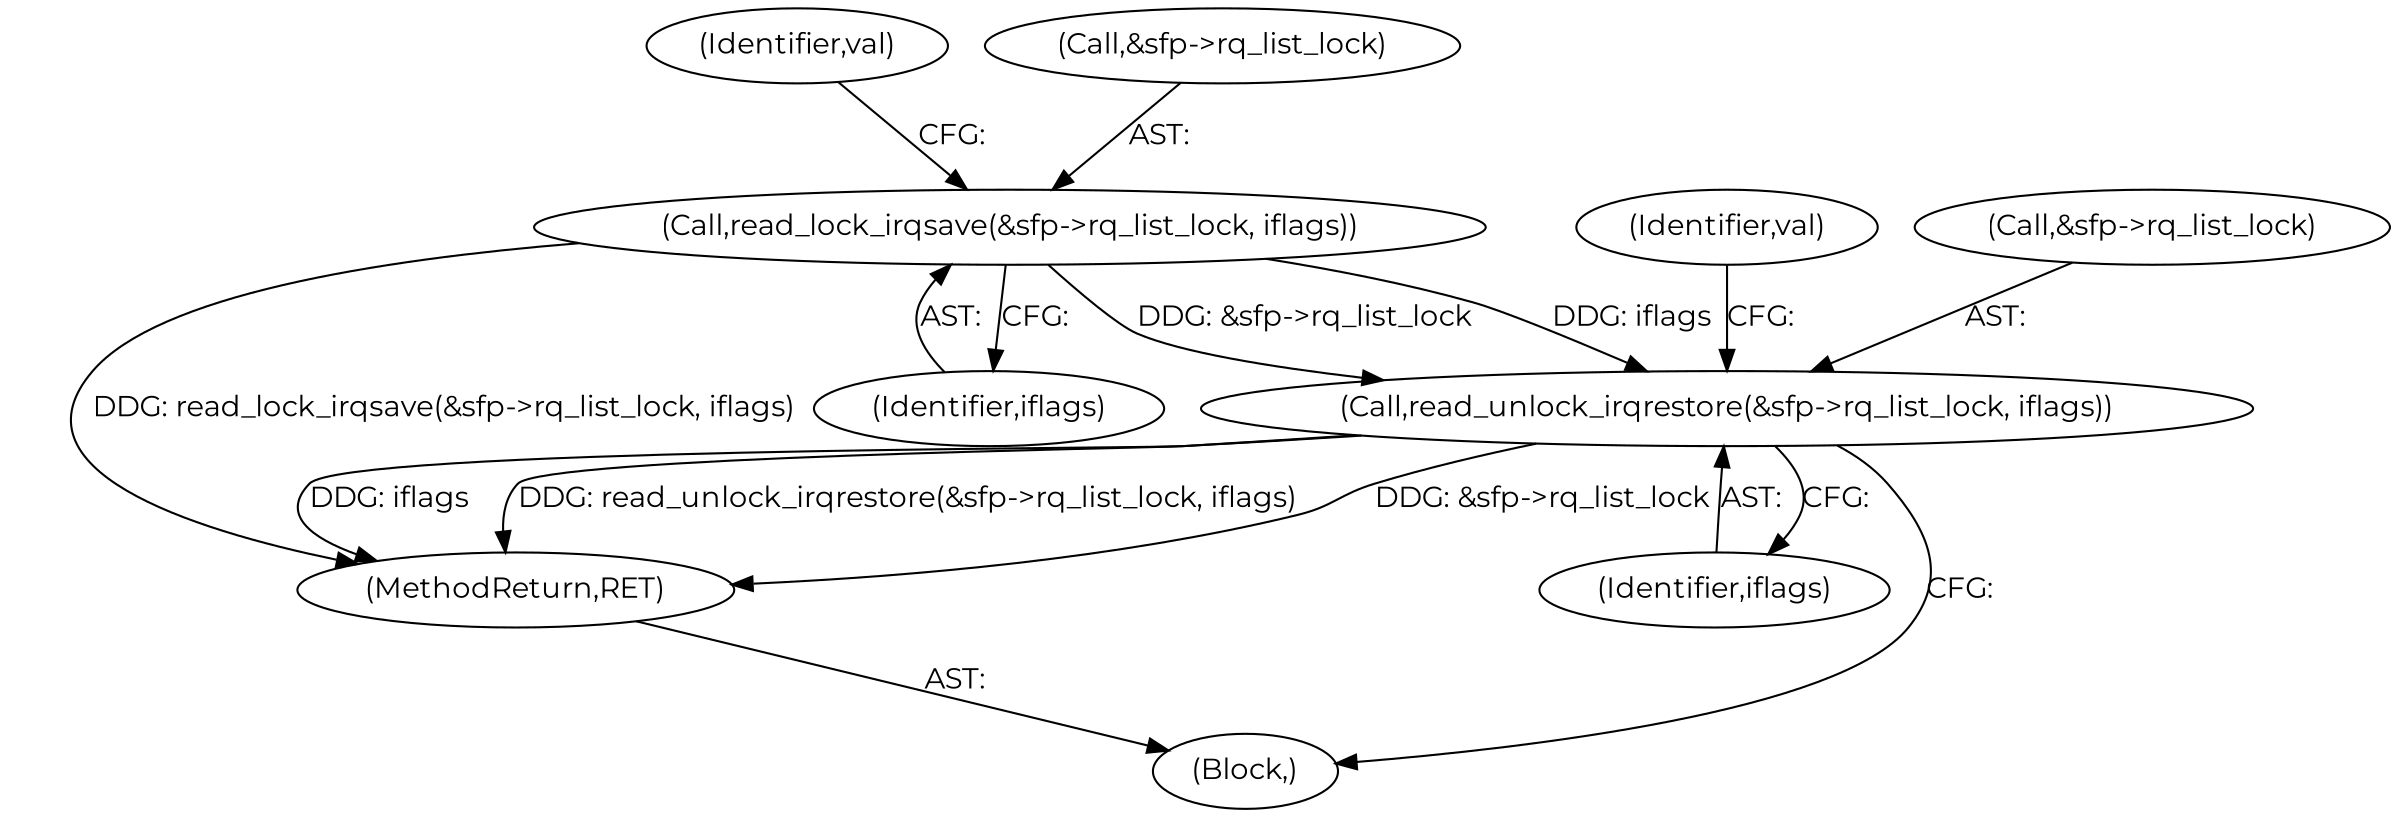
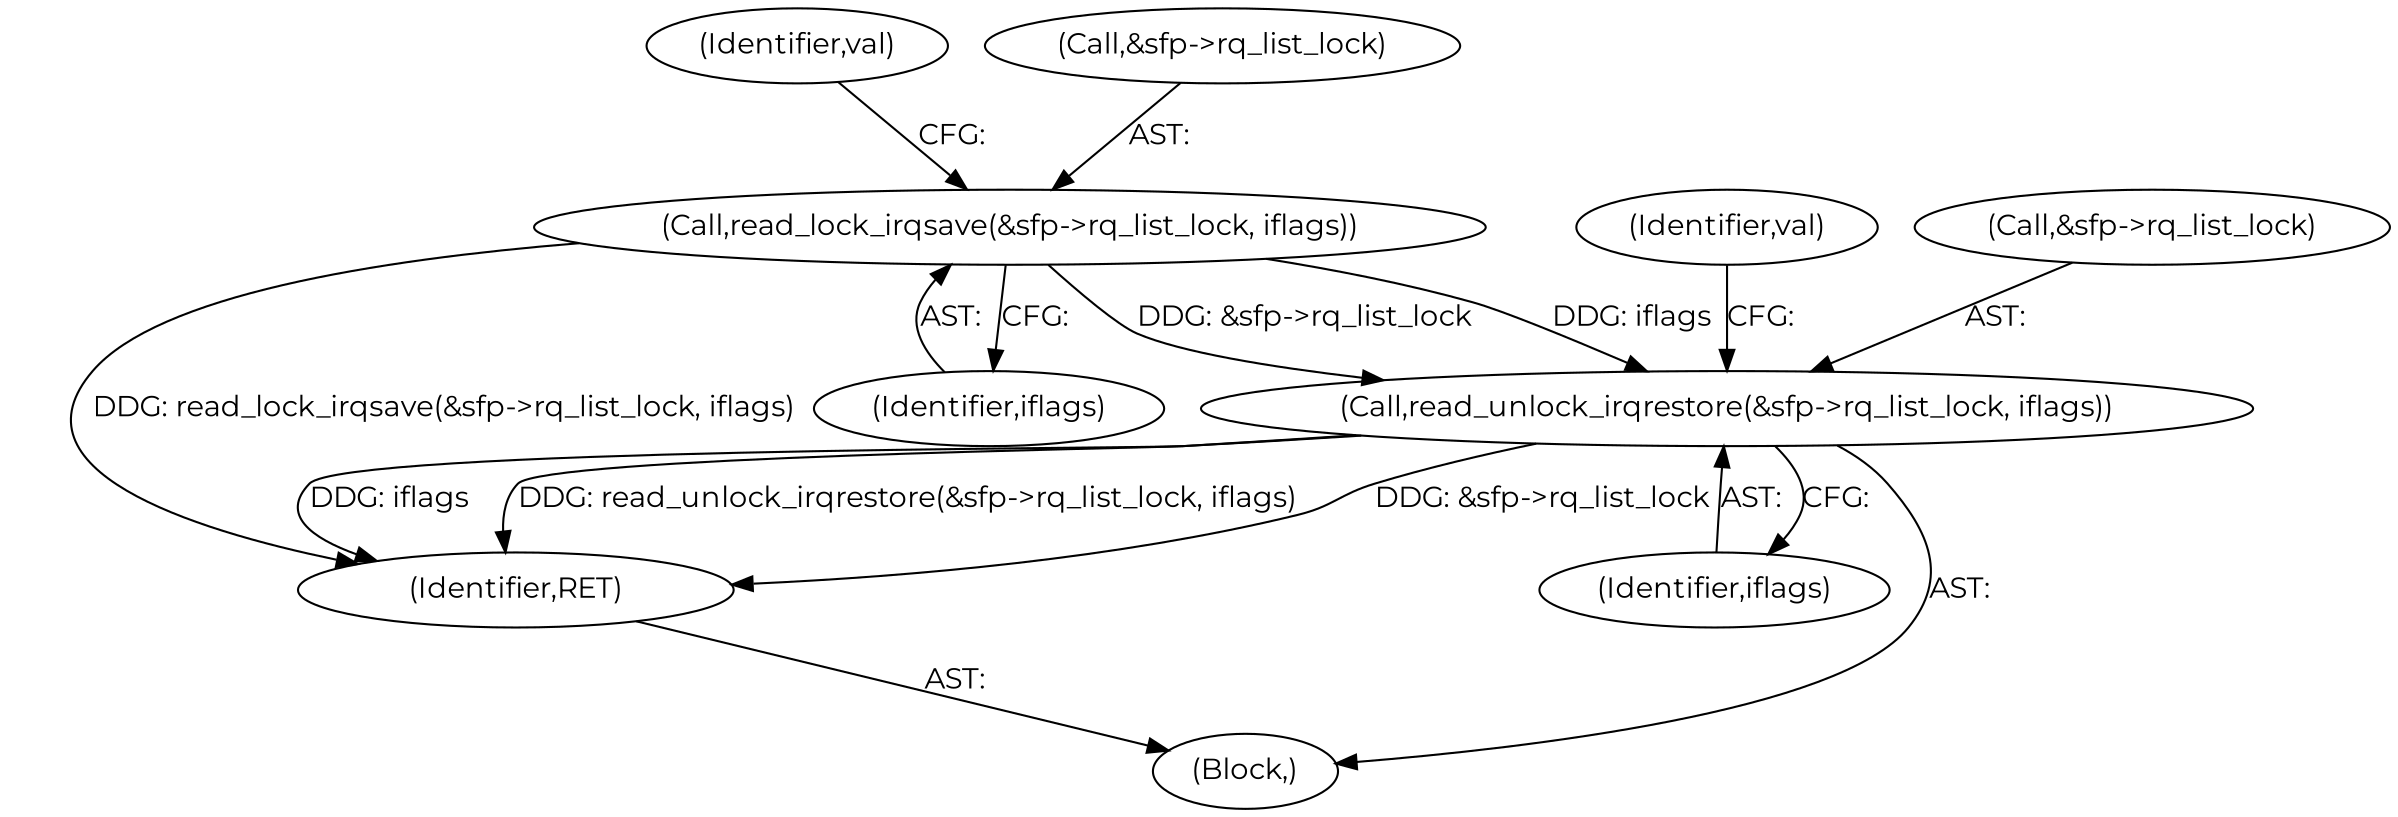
(516, 590) -> (516, 590)
(1965, 590) -> (1965, 590)
